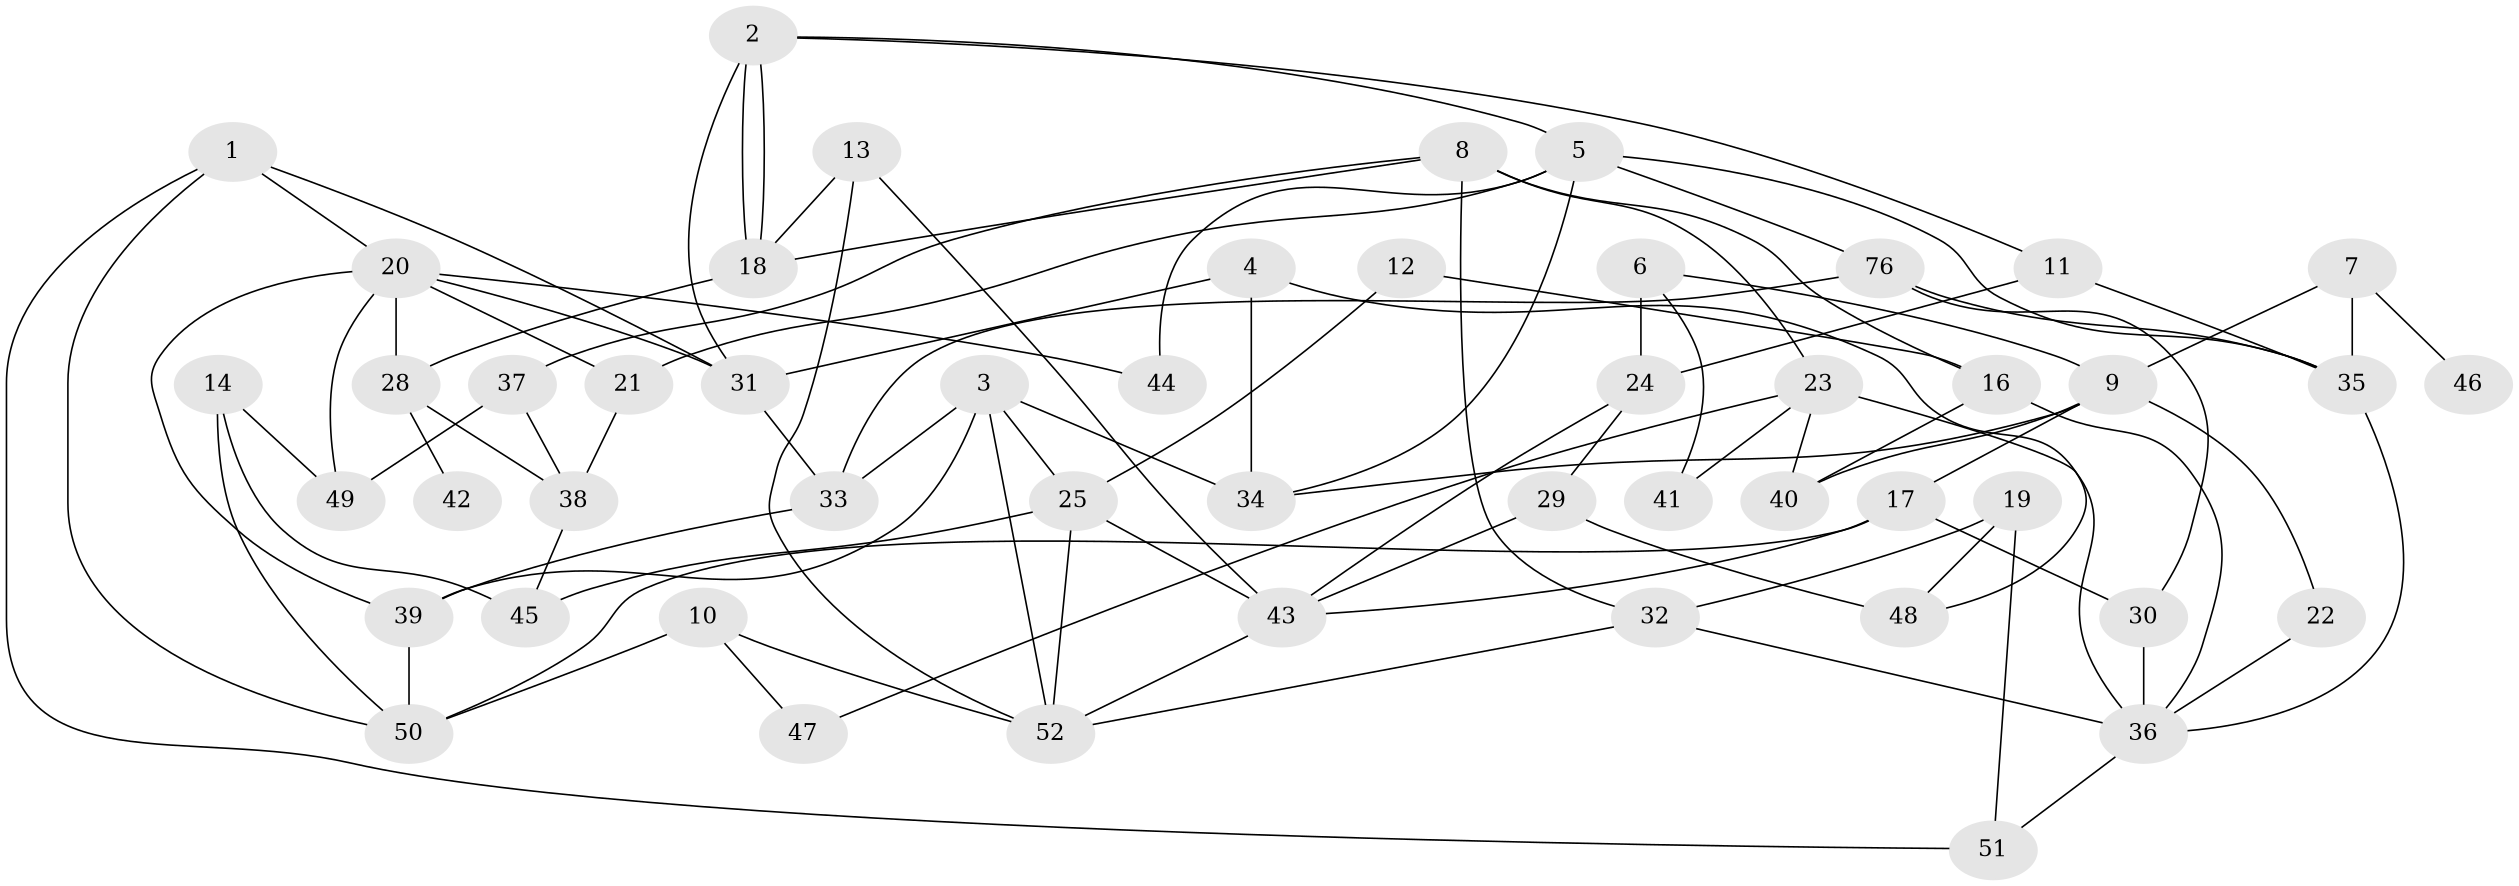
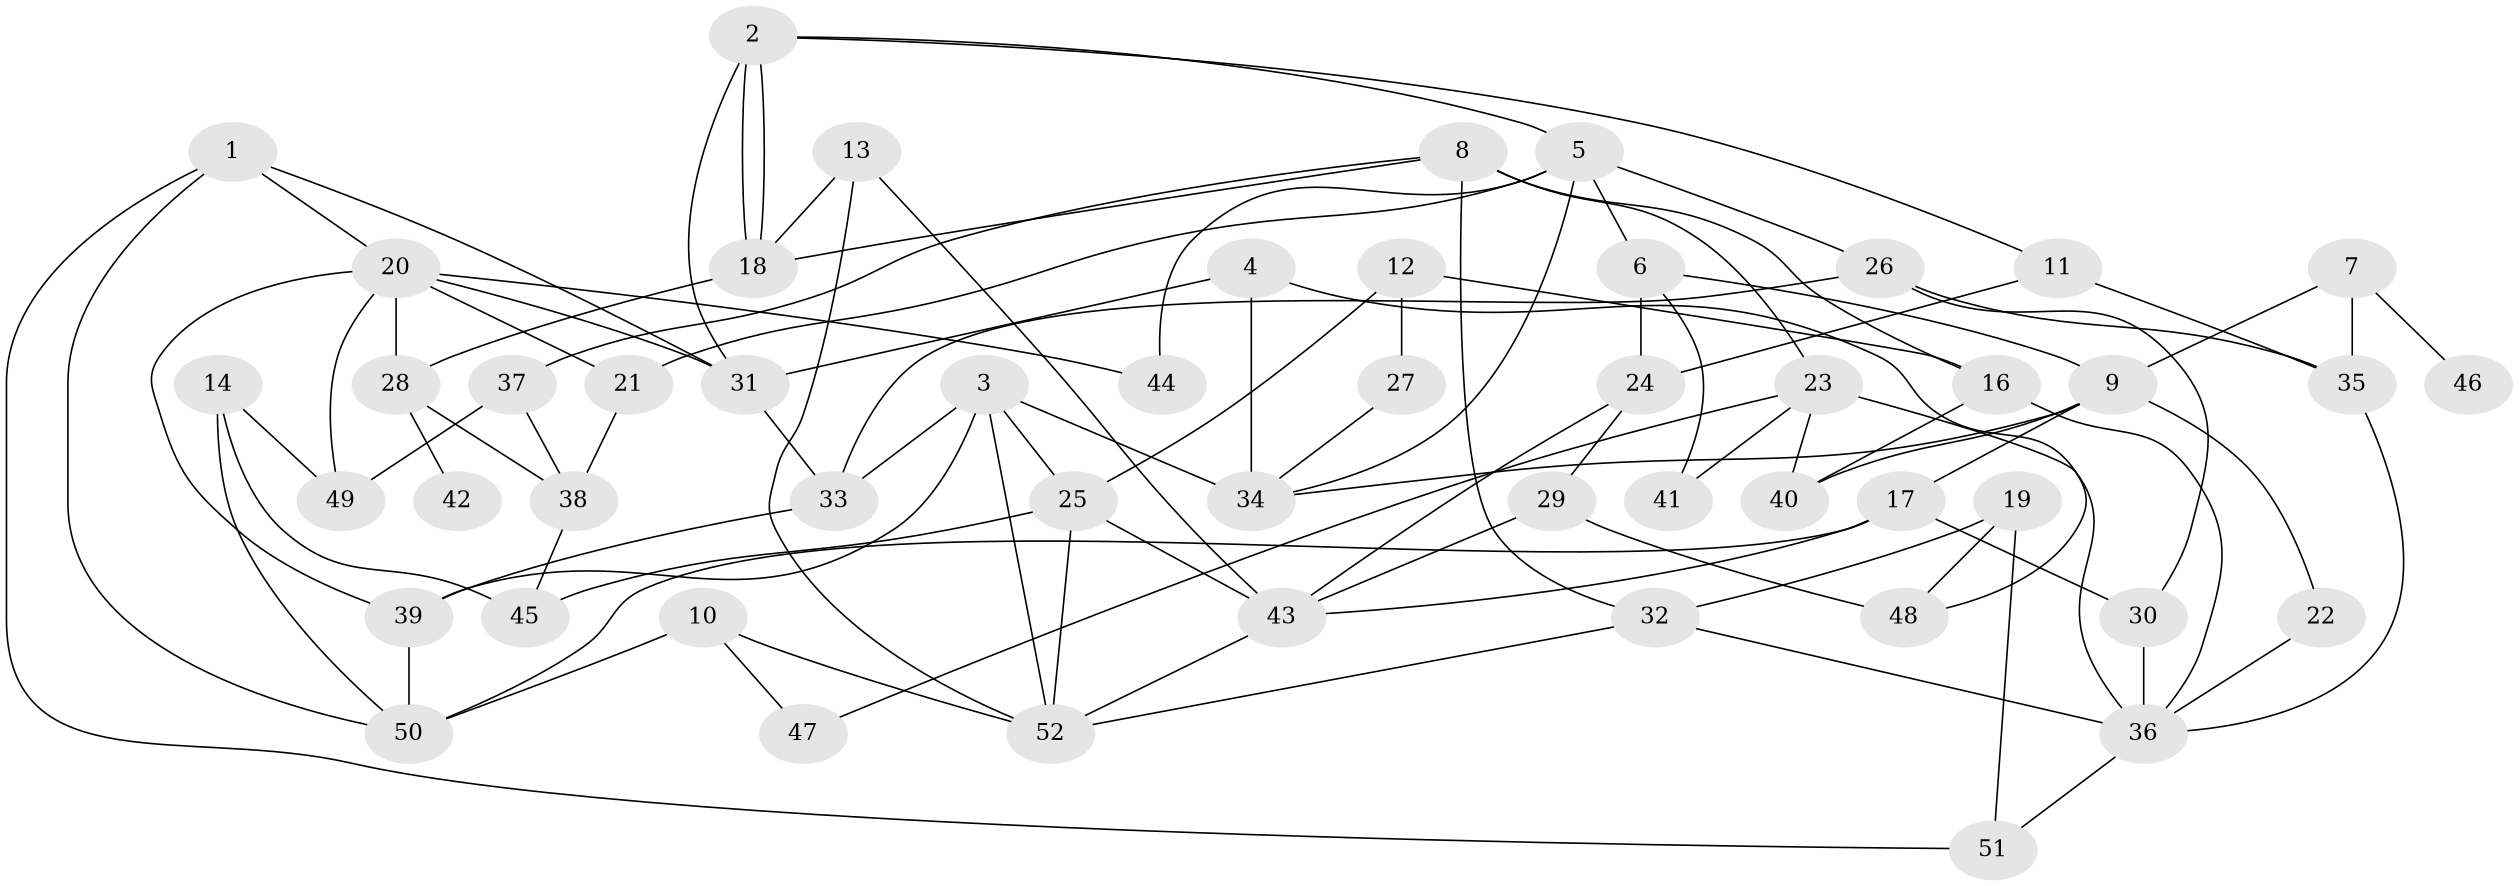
(1880, 268) -> (1880, 268)
(1969, 268) -> (1613, 215)
none -> (1402, 385)
